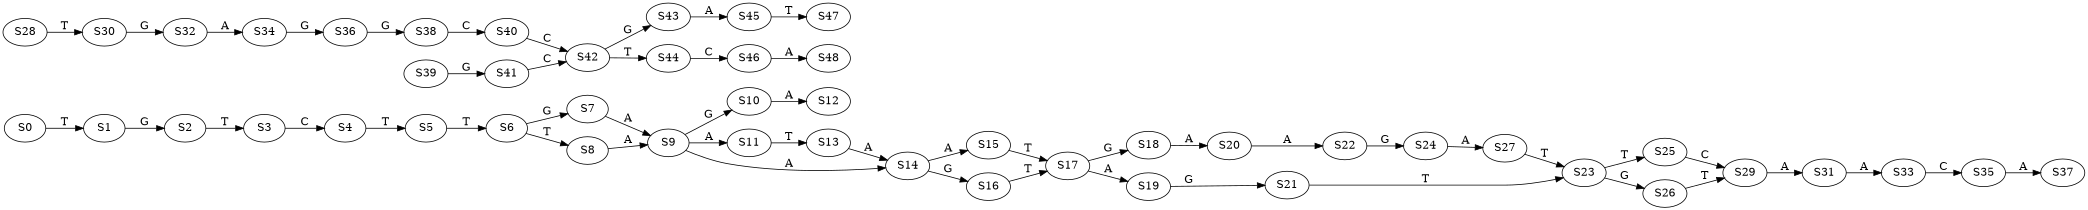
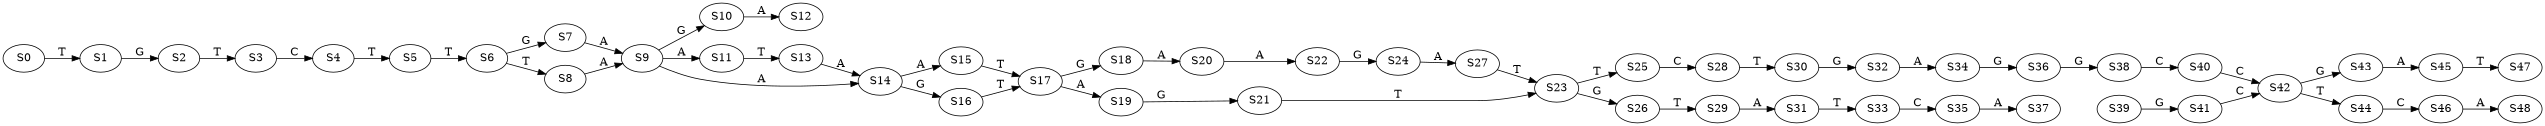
(1701, 161) -> (1673, 68)
(1864, 167) -> (1837, 103)
